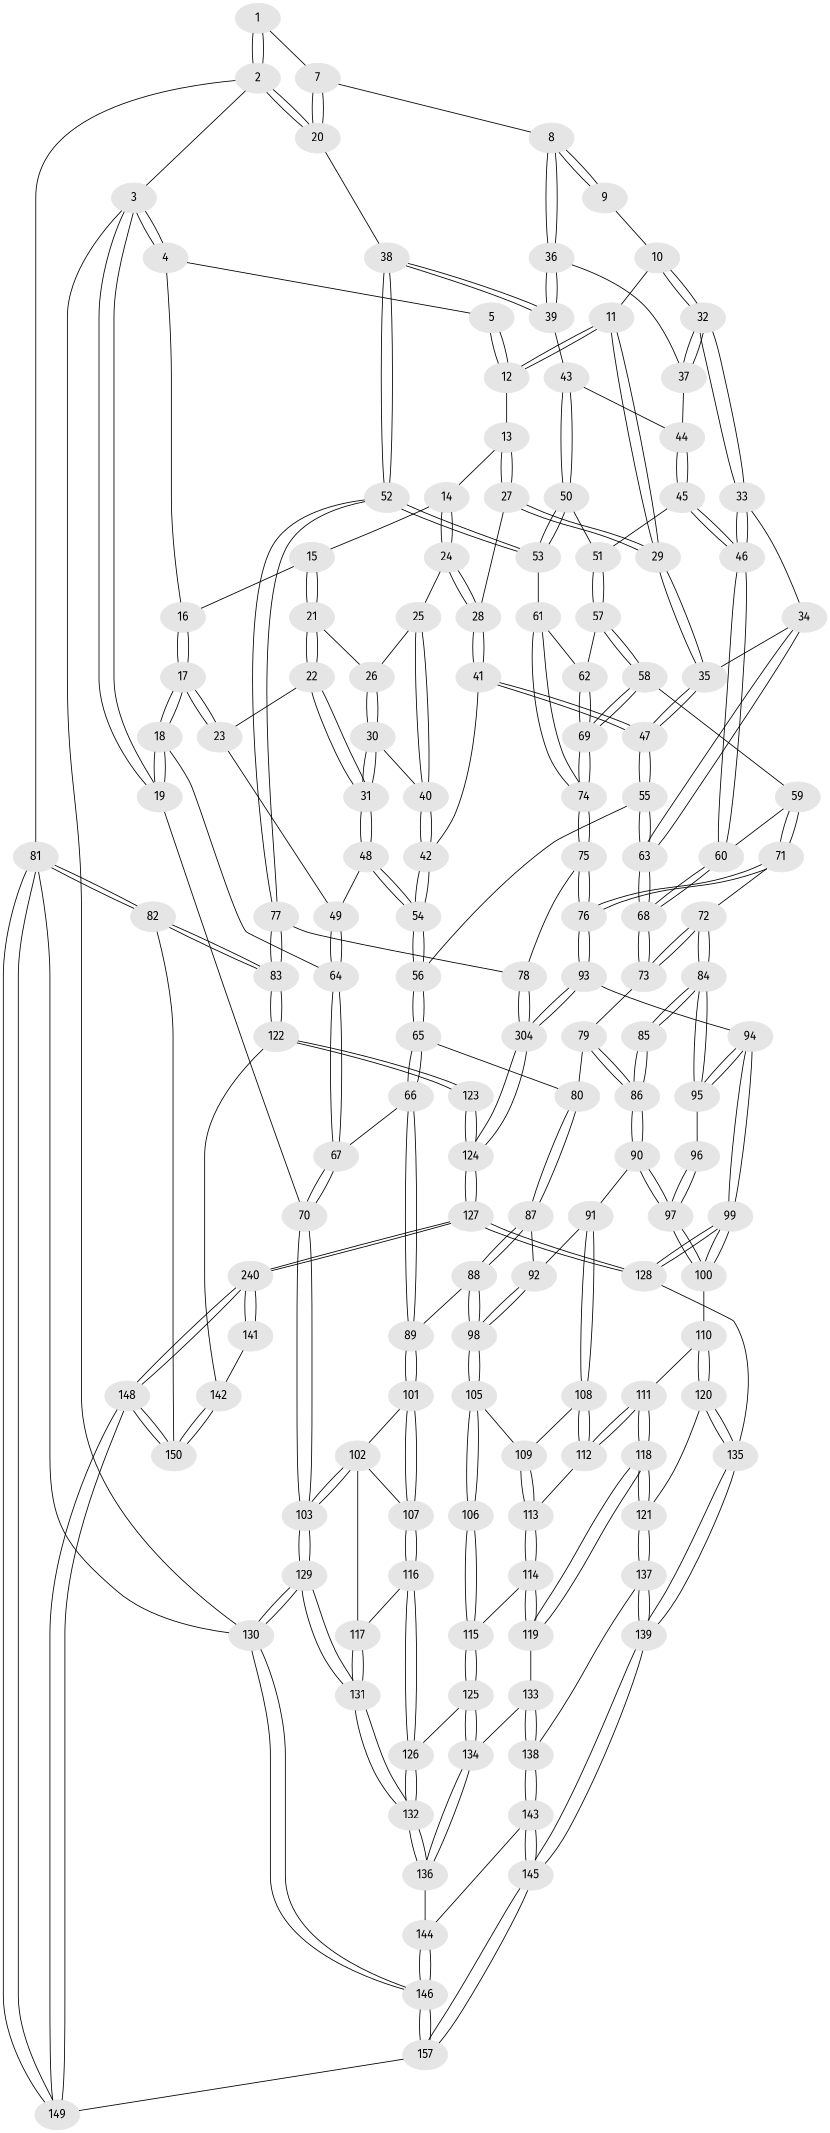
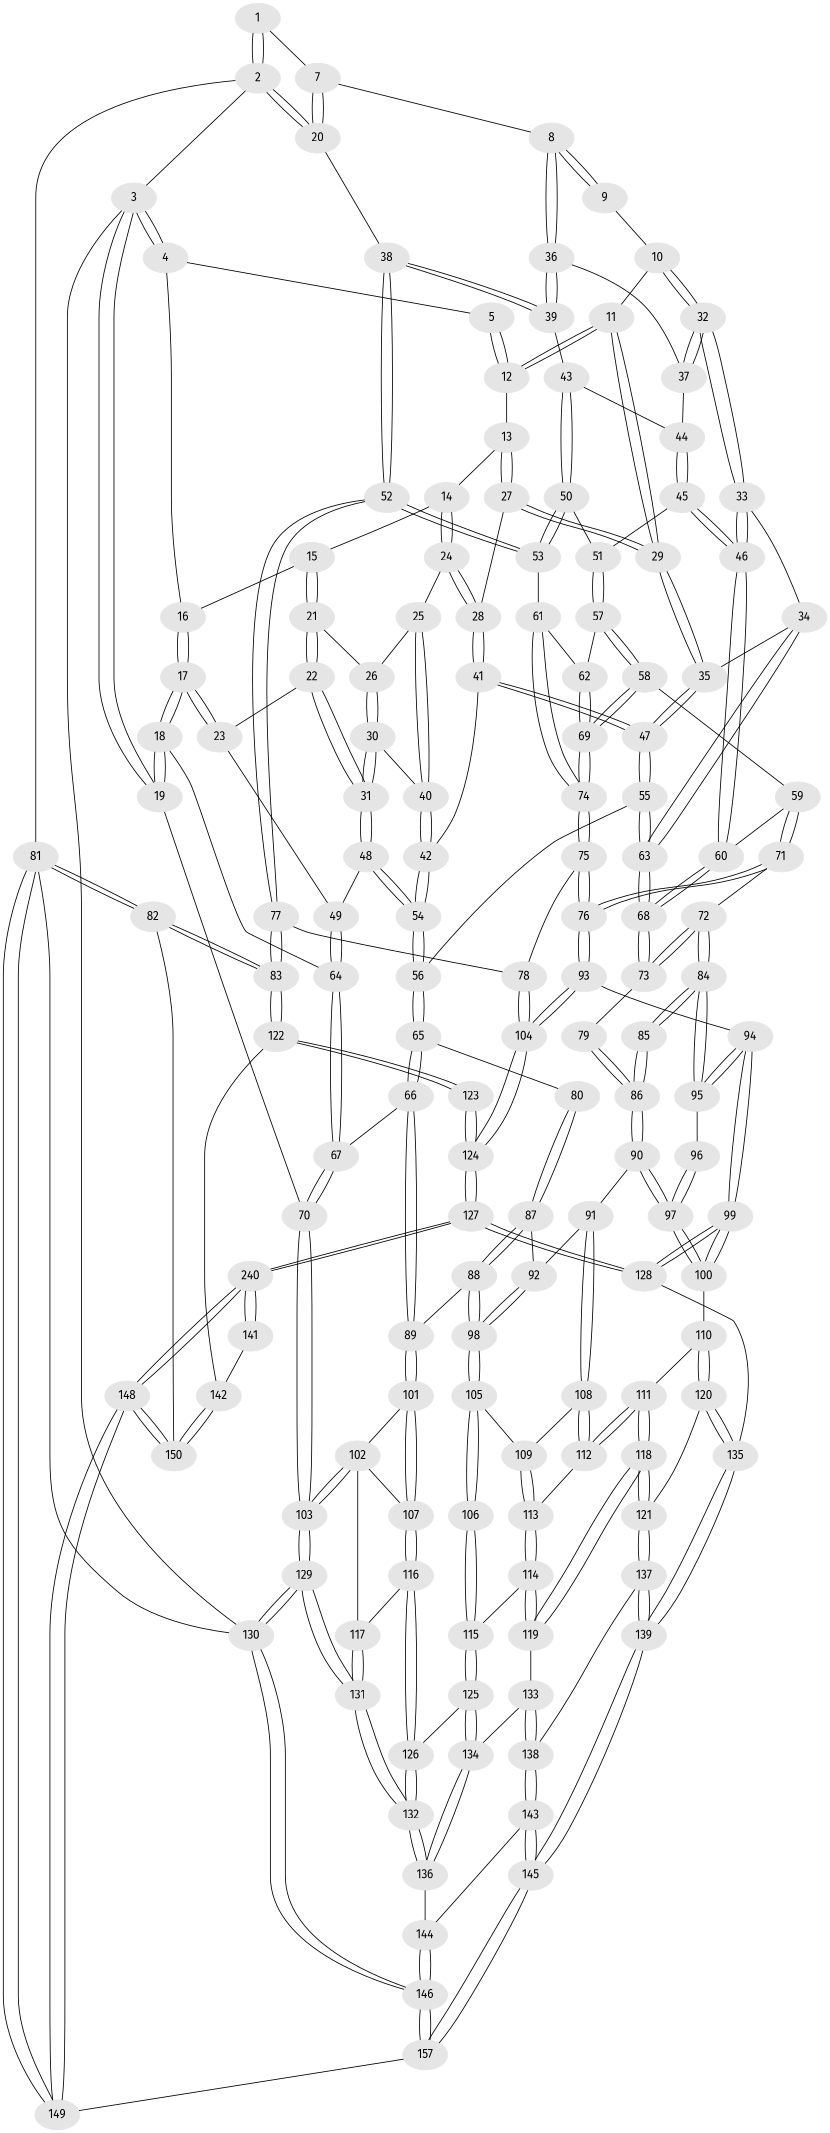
(524, 1037) -> (524, 1037)
(581, 1067) -> none
